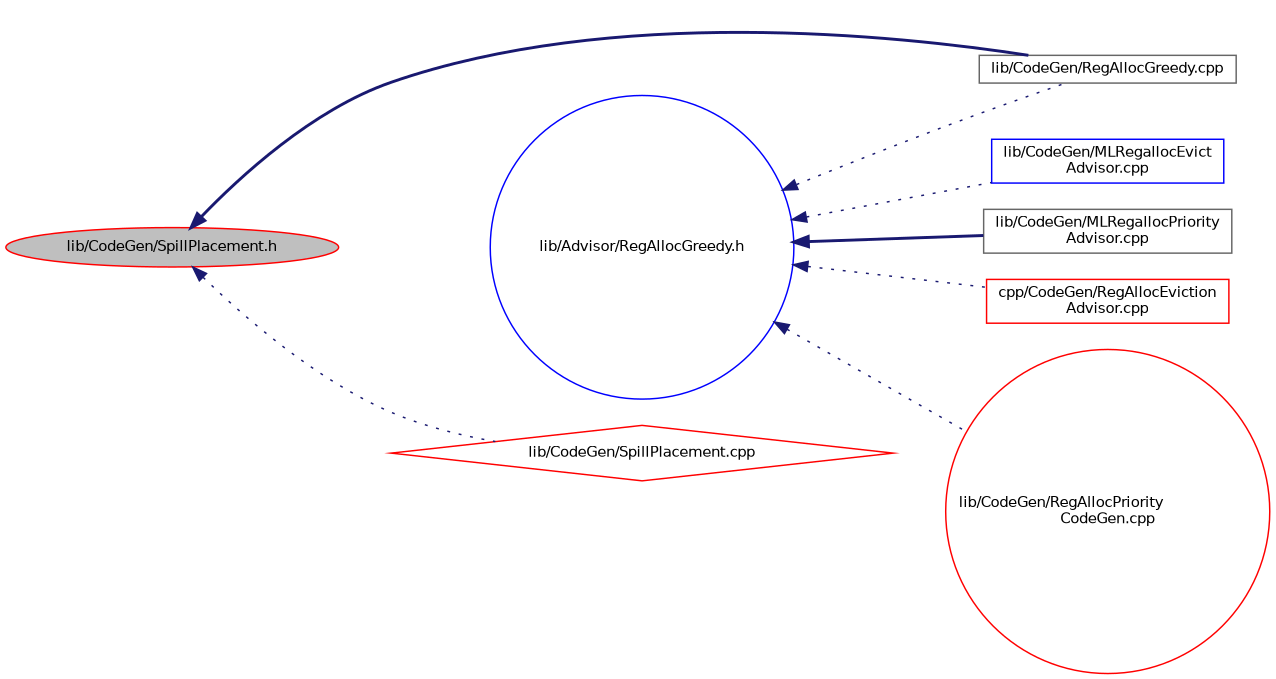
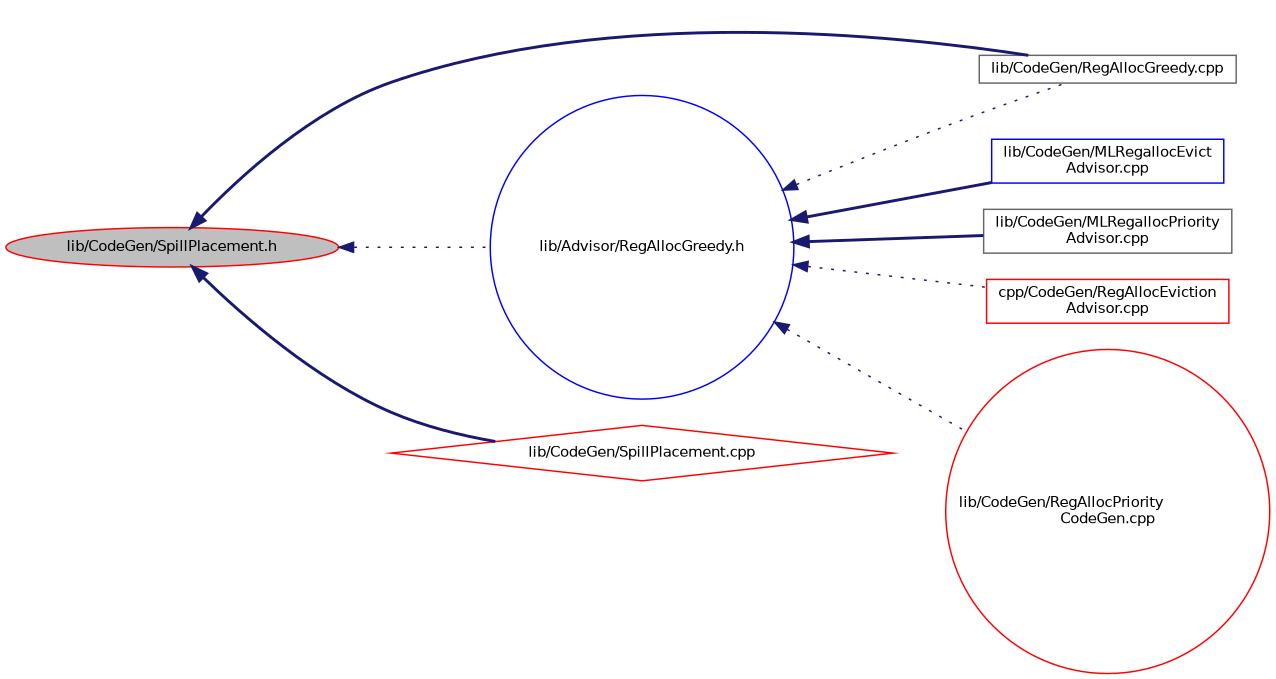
(899, 200) -> (899, 200)
none -> (422, 247)
(336, 383) -> (336, 383)
